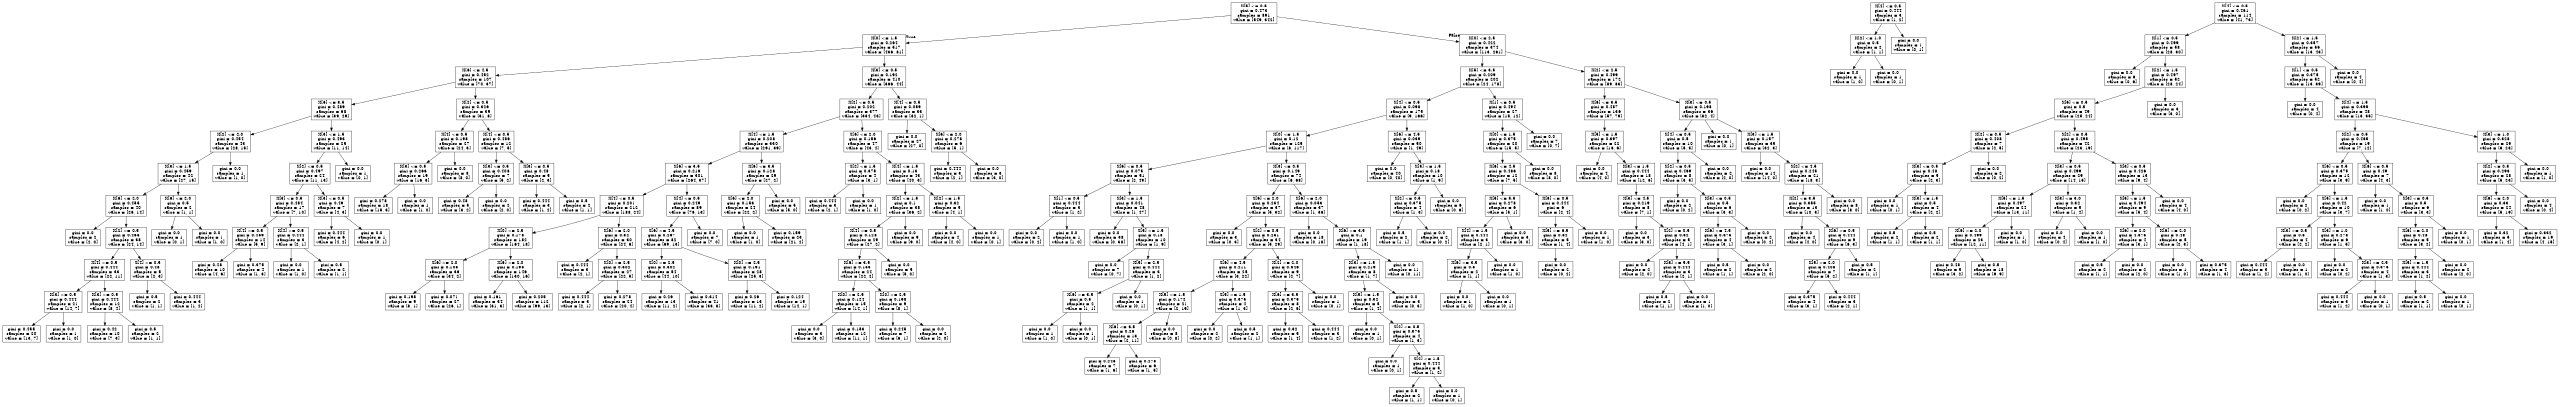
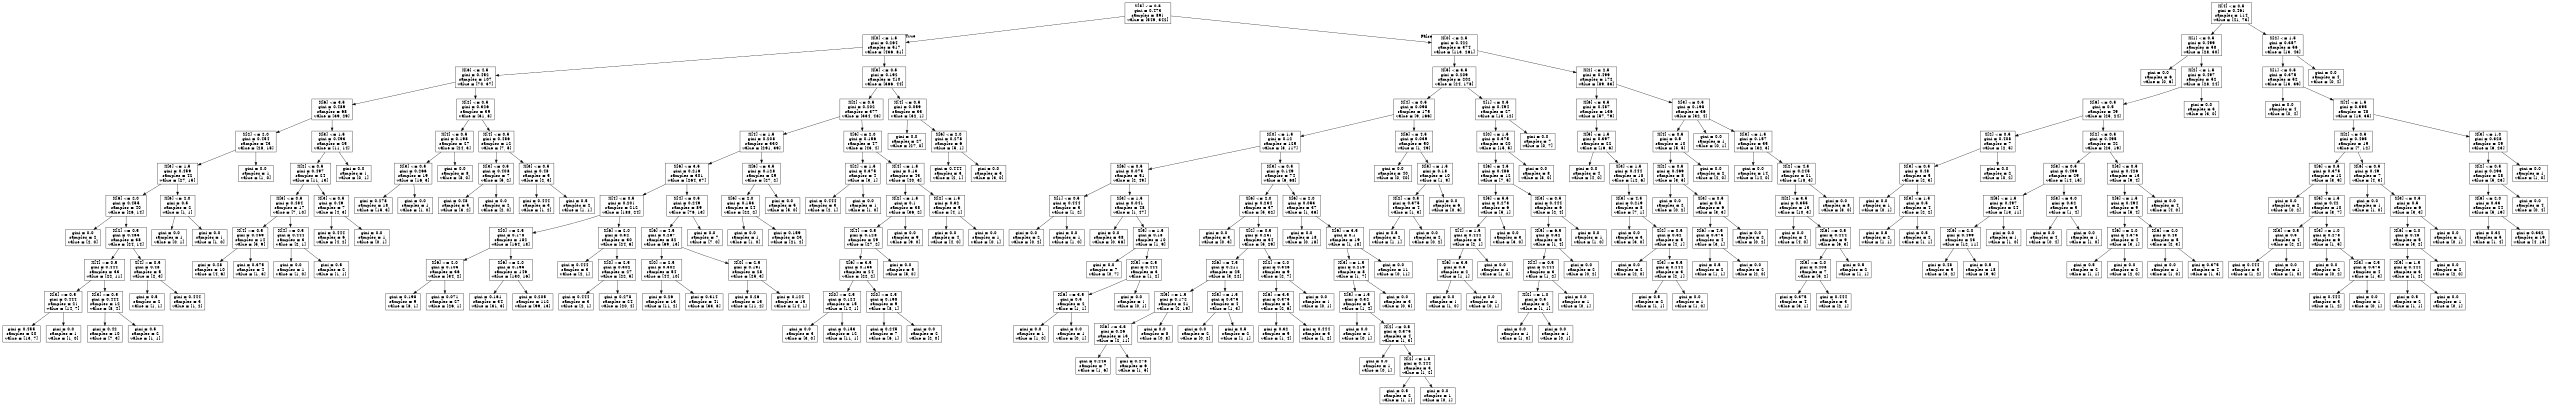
(1556, 206) -> (1548, 206)
none -> (1545, 252)
